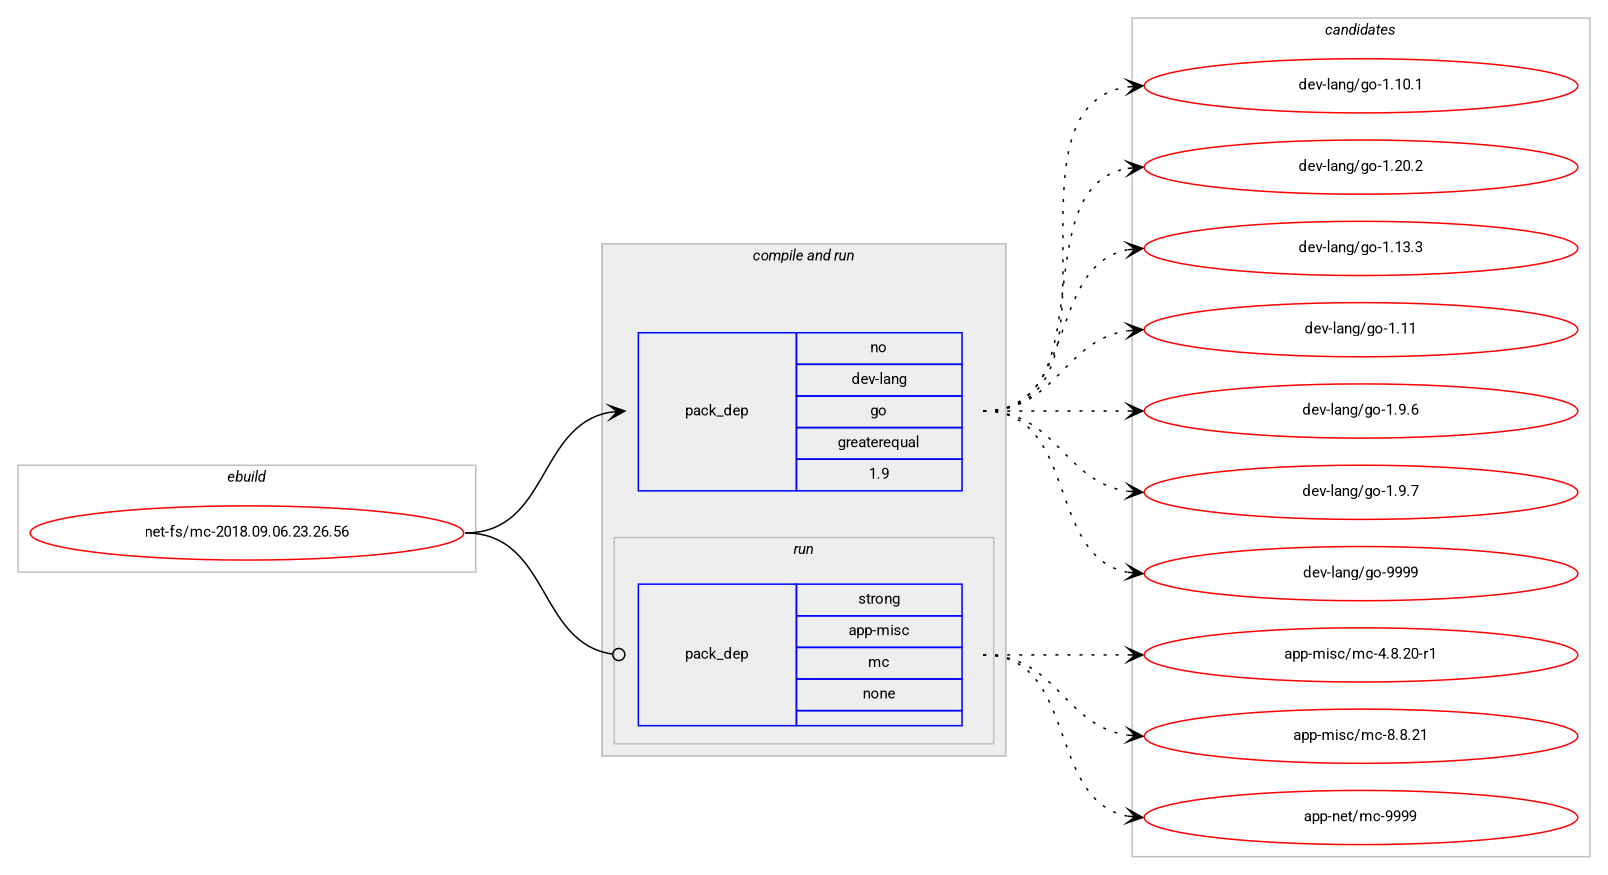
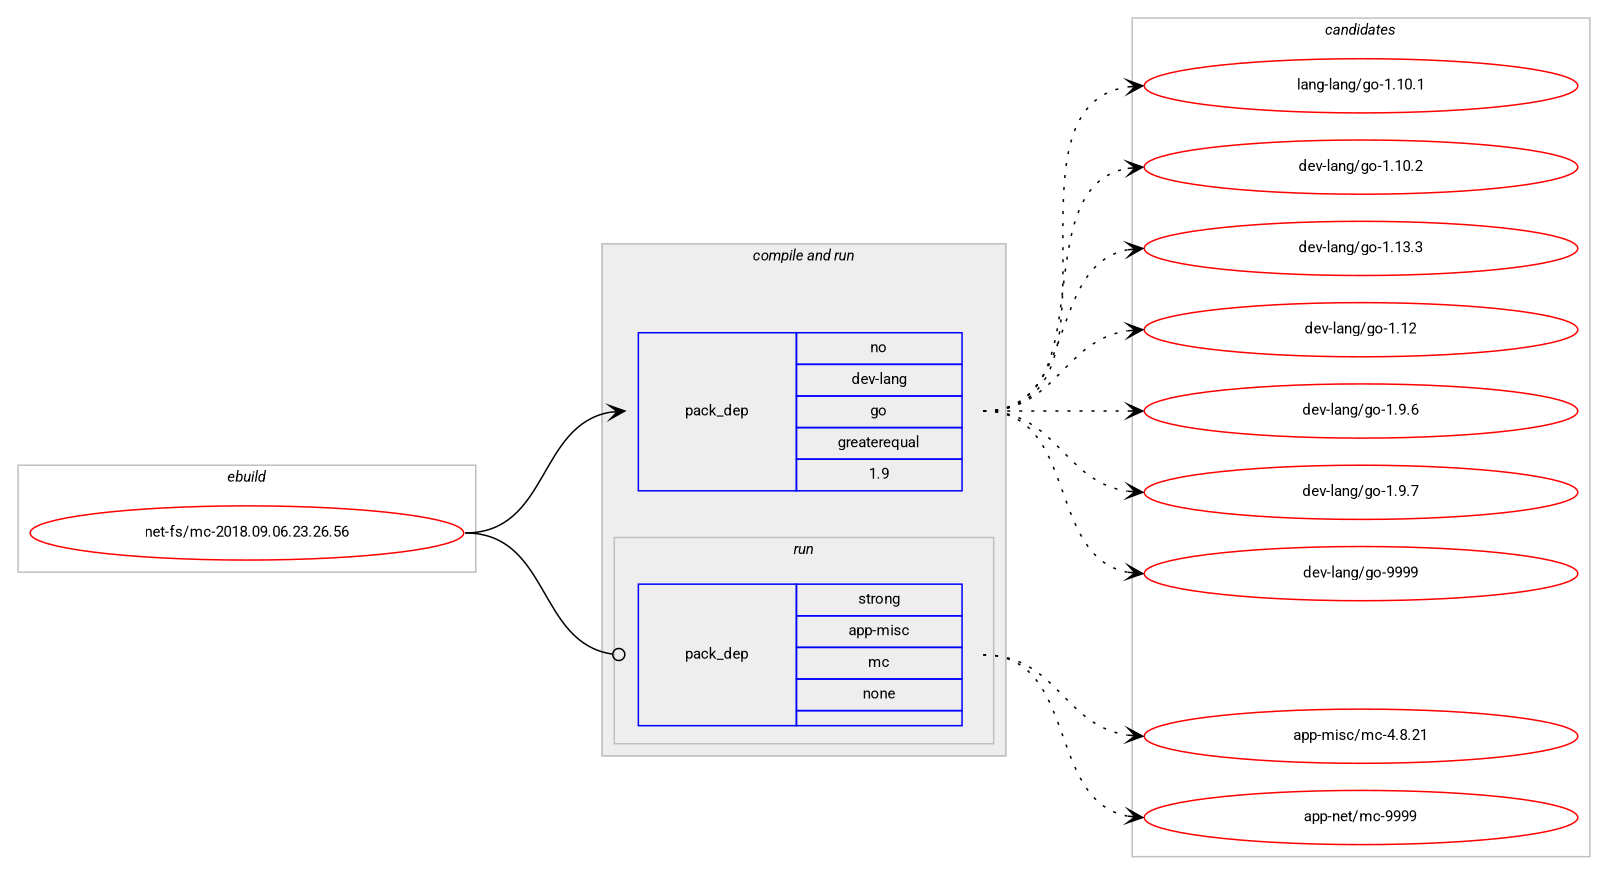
(1361, 86) -> (1361, 86)
(1361, 167) -> (1361, 167)
(1361, 330) -> (1361, 330)
(1361, 655) -> none
(1361, 736) -> (1361, 736)
